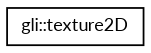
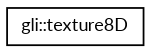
(75, 27) -> (75, 27)
